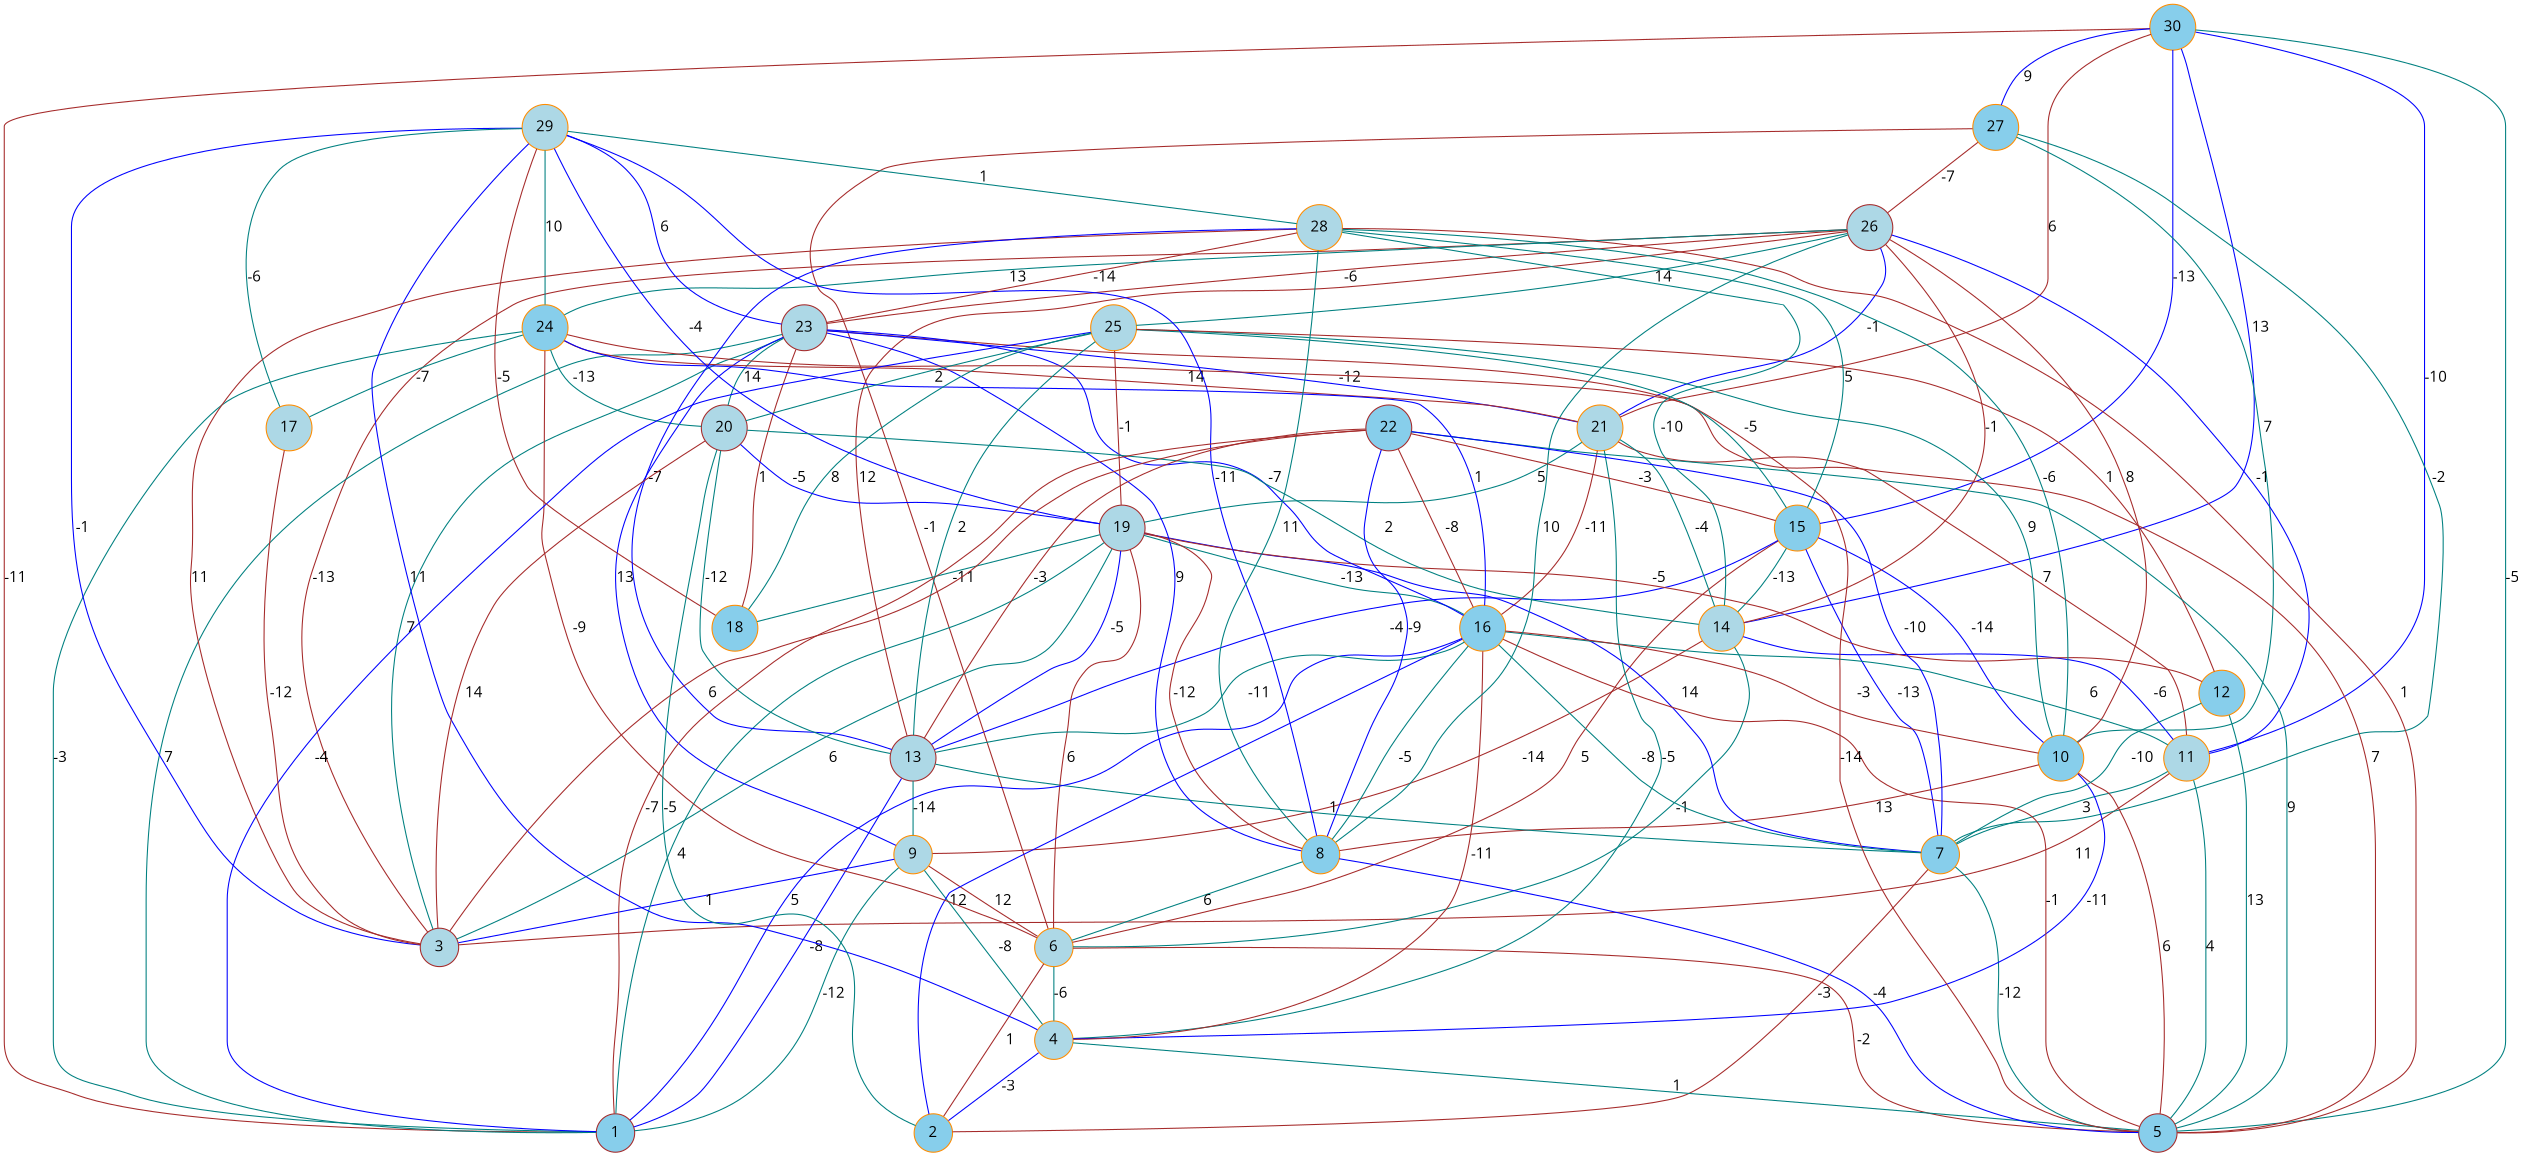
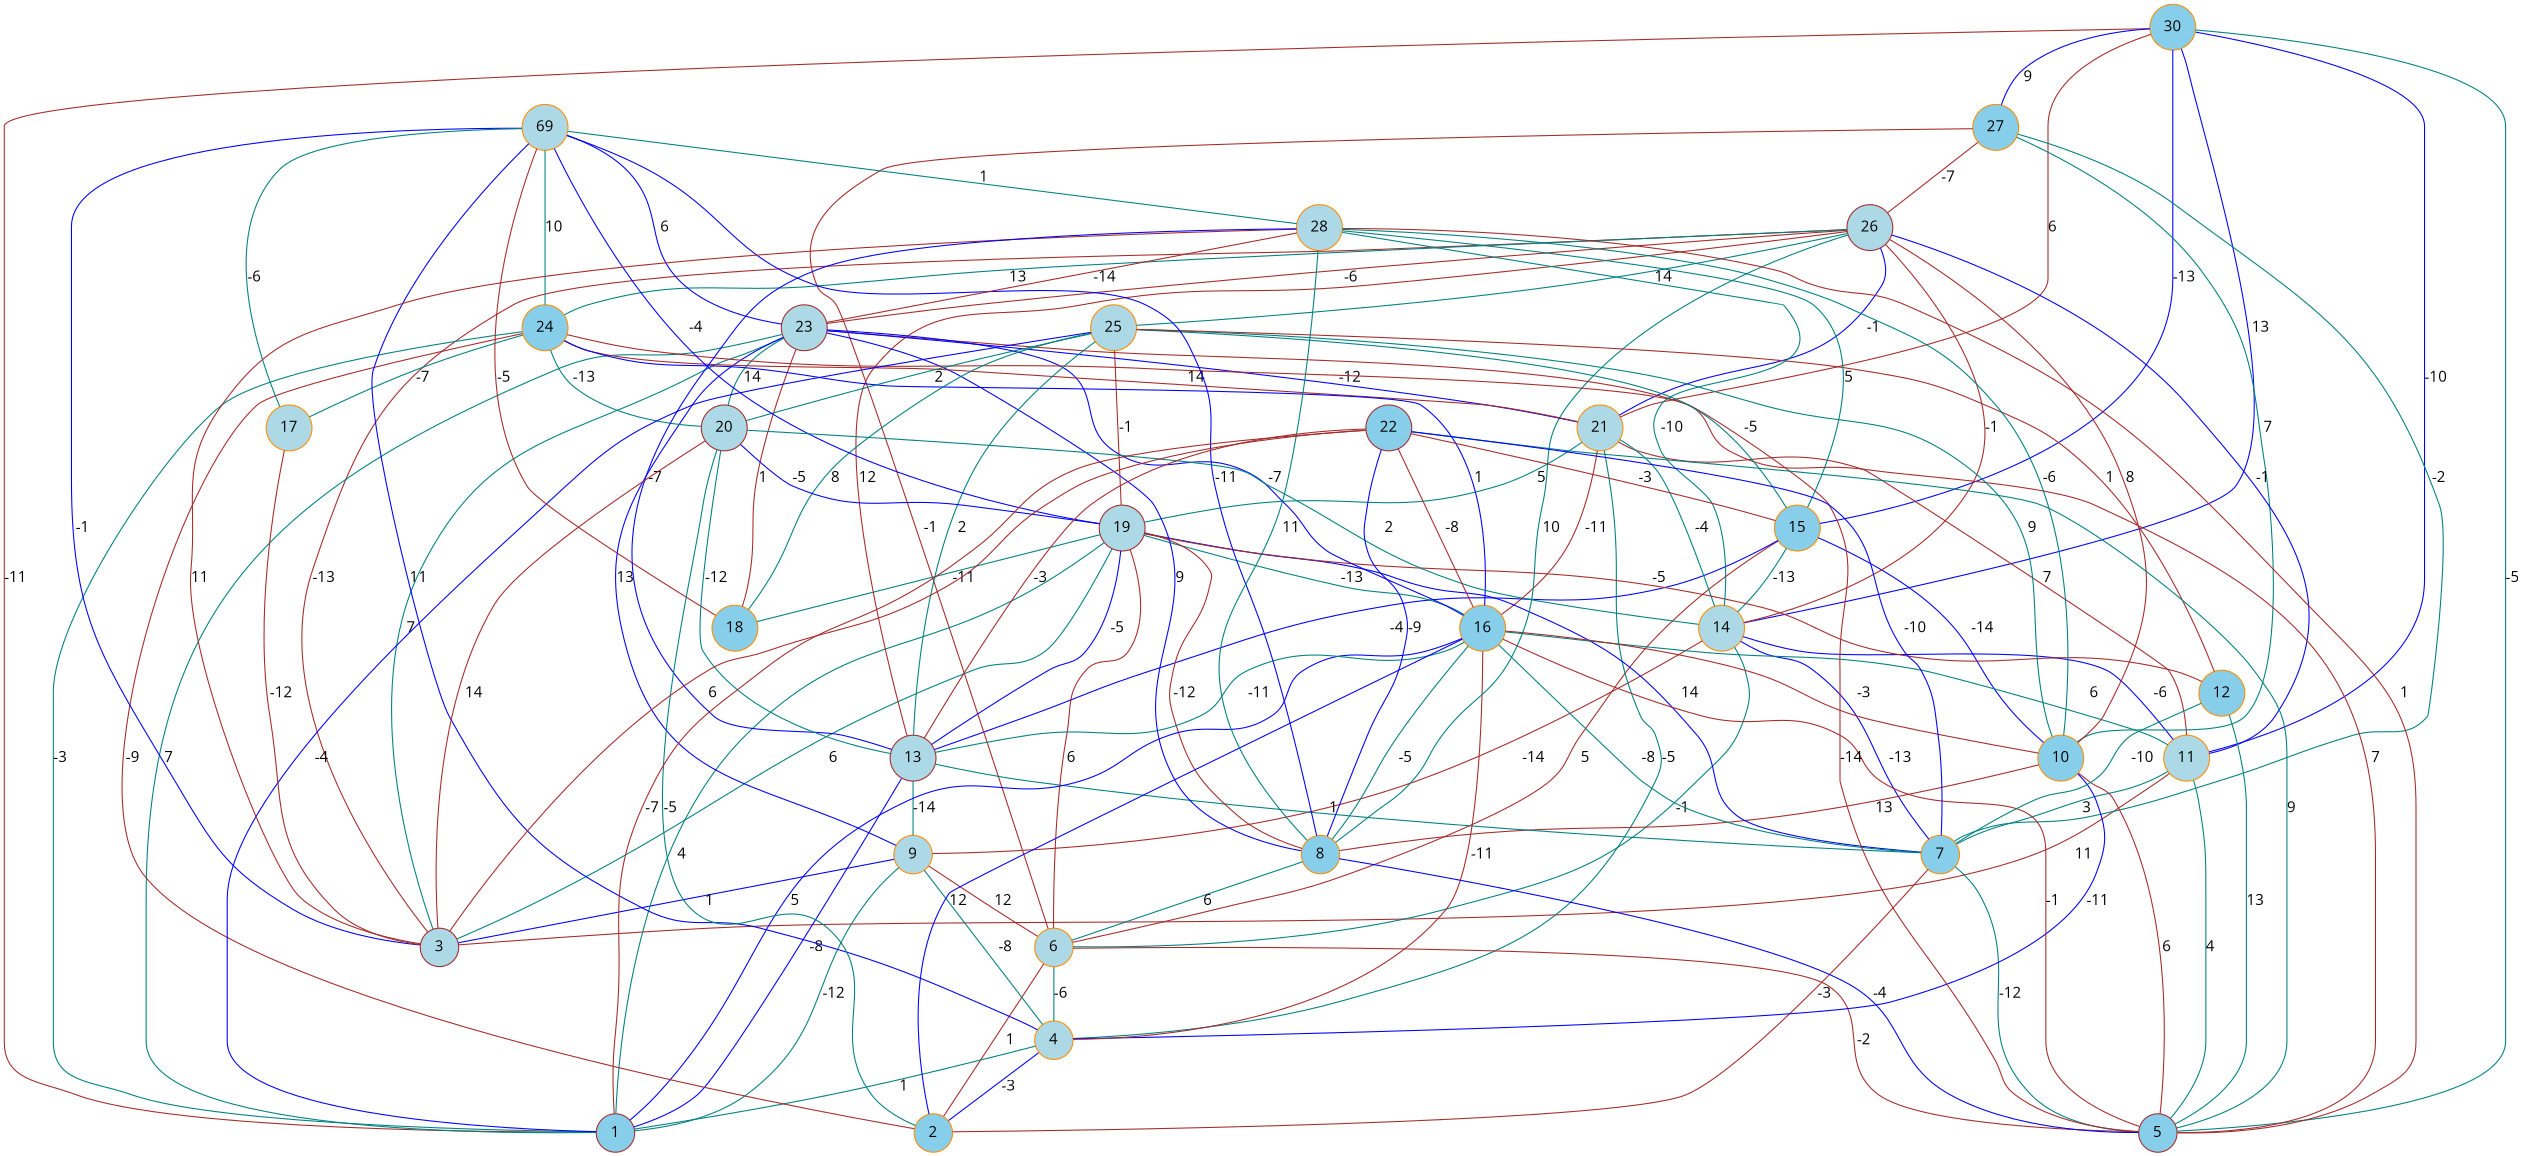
(545, 127) -> (545, 127)
(1880, 691) -> (1849, 705)
(645, 760) -> (160, 888)
(1606, 1087) -> (836, 1094)
